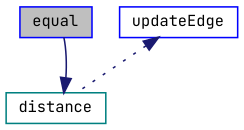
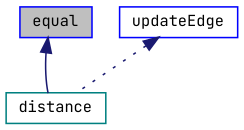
(66, 58) -> (46, 73)
